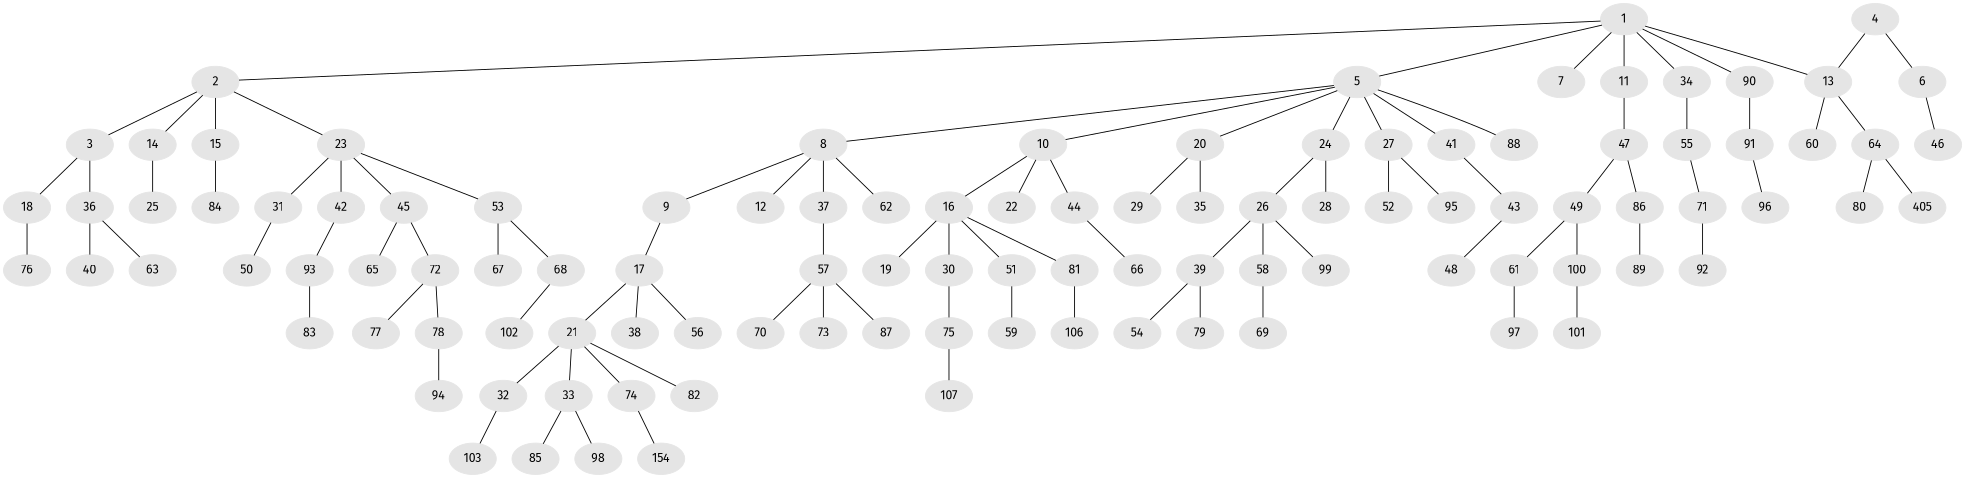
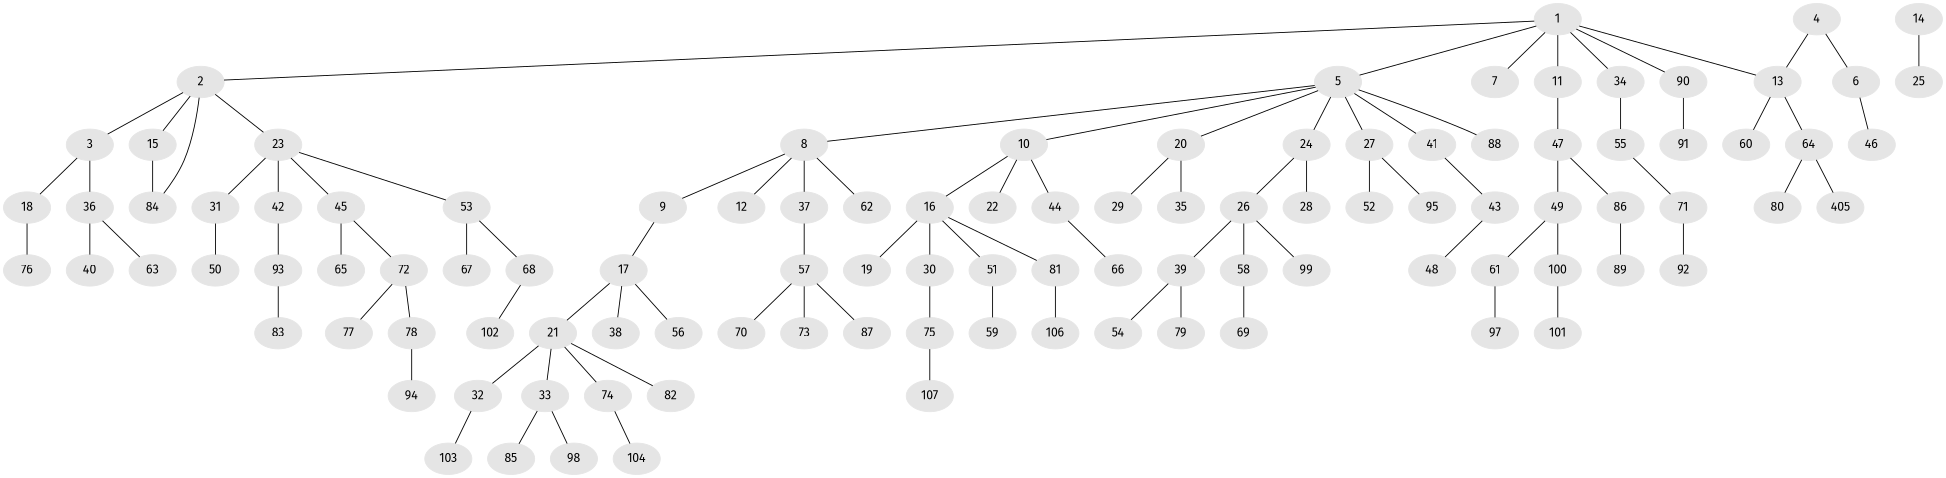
(184, 113) -> (189, 148)
(1765, 208) -> none
(661, 459) -> (637, 459)
